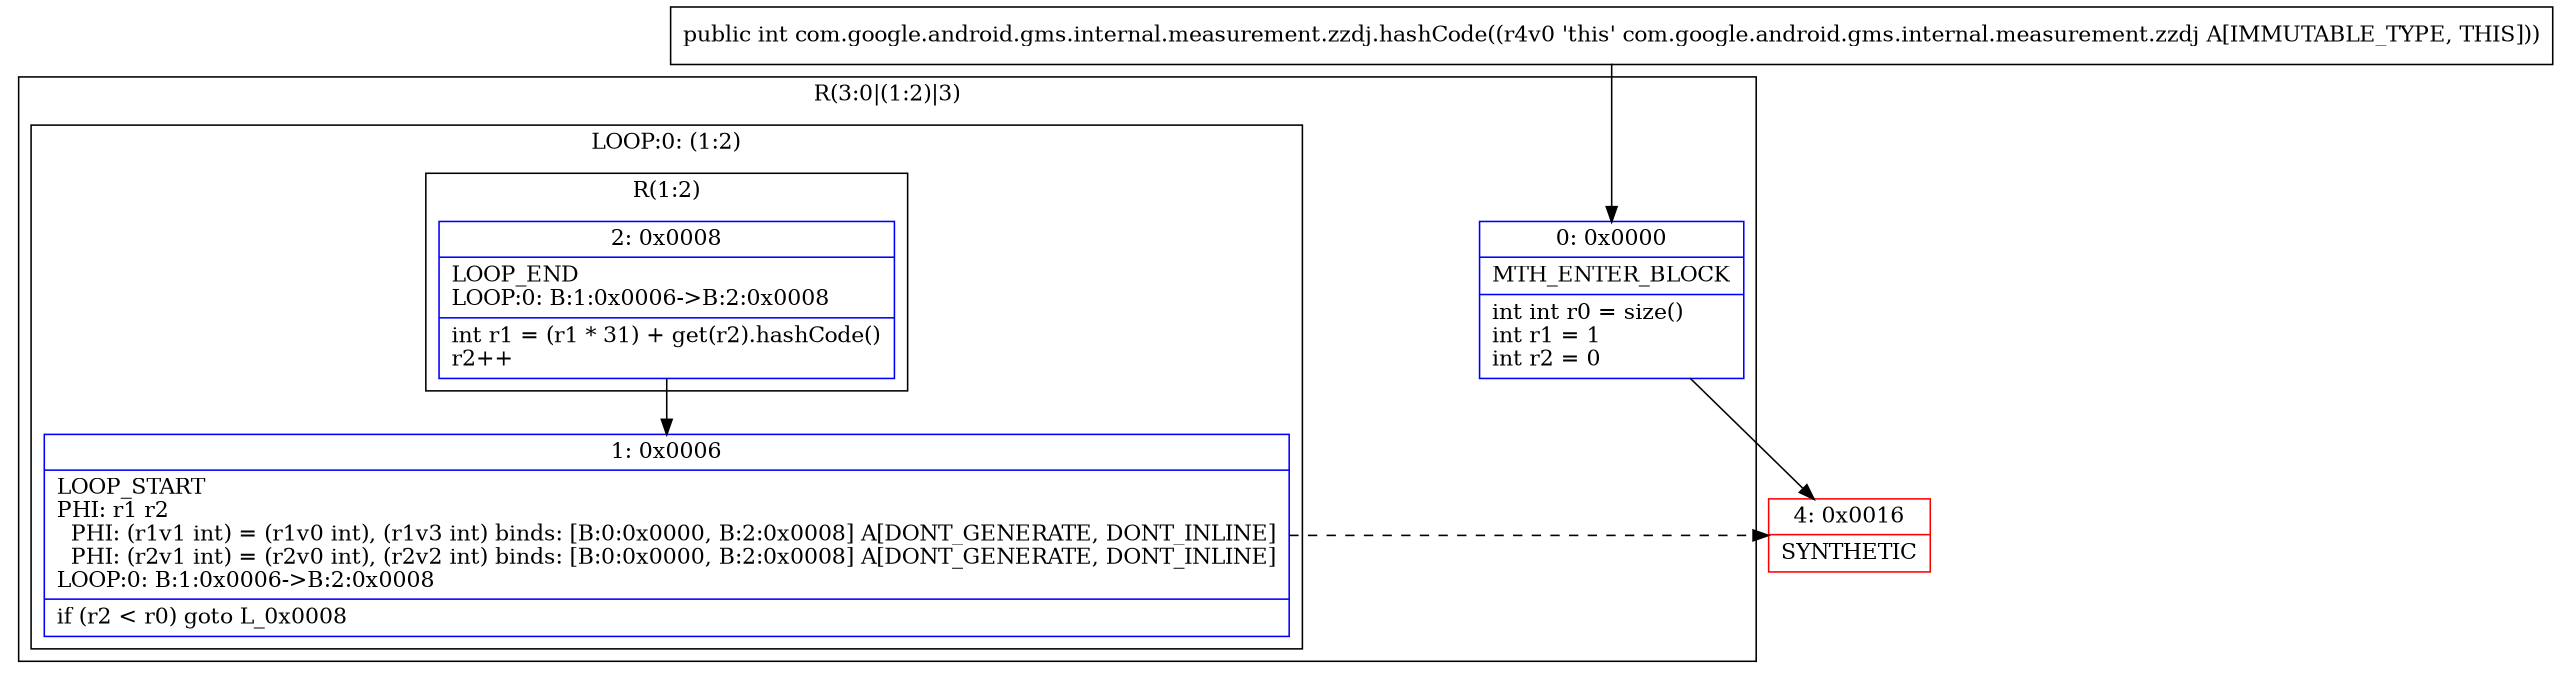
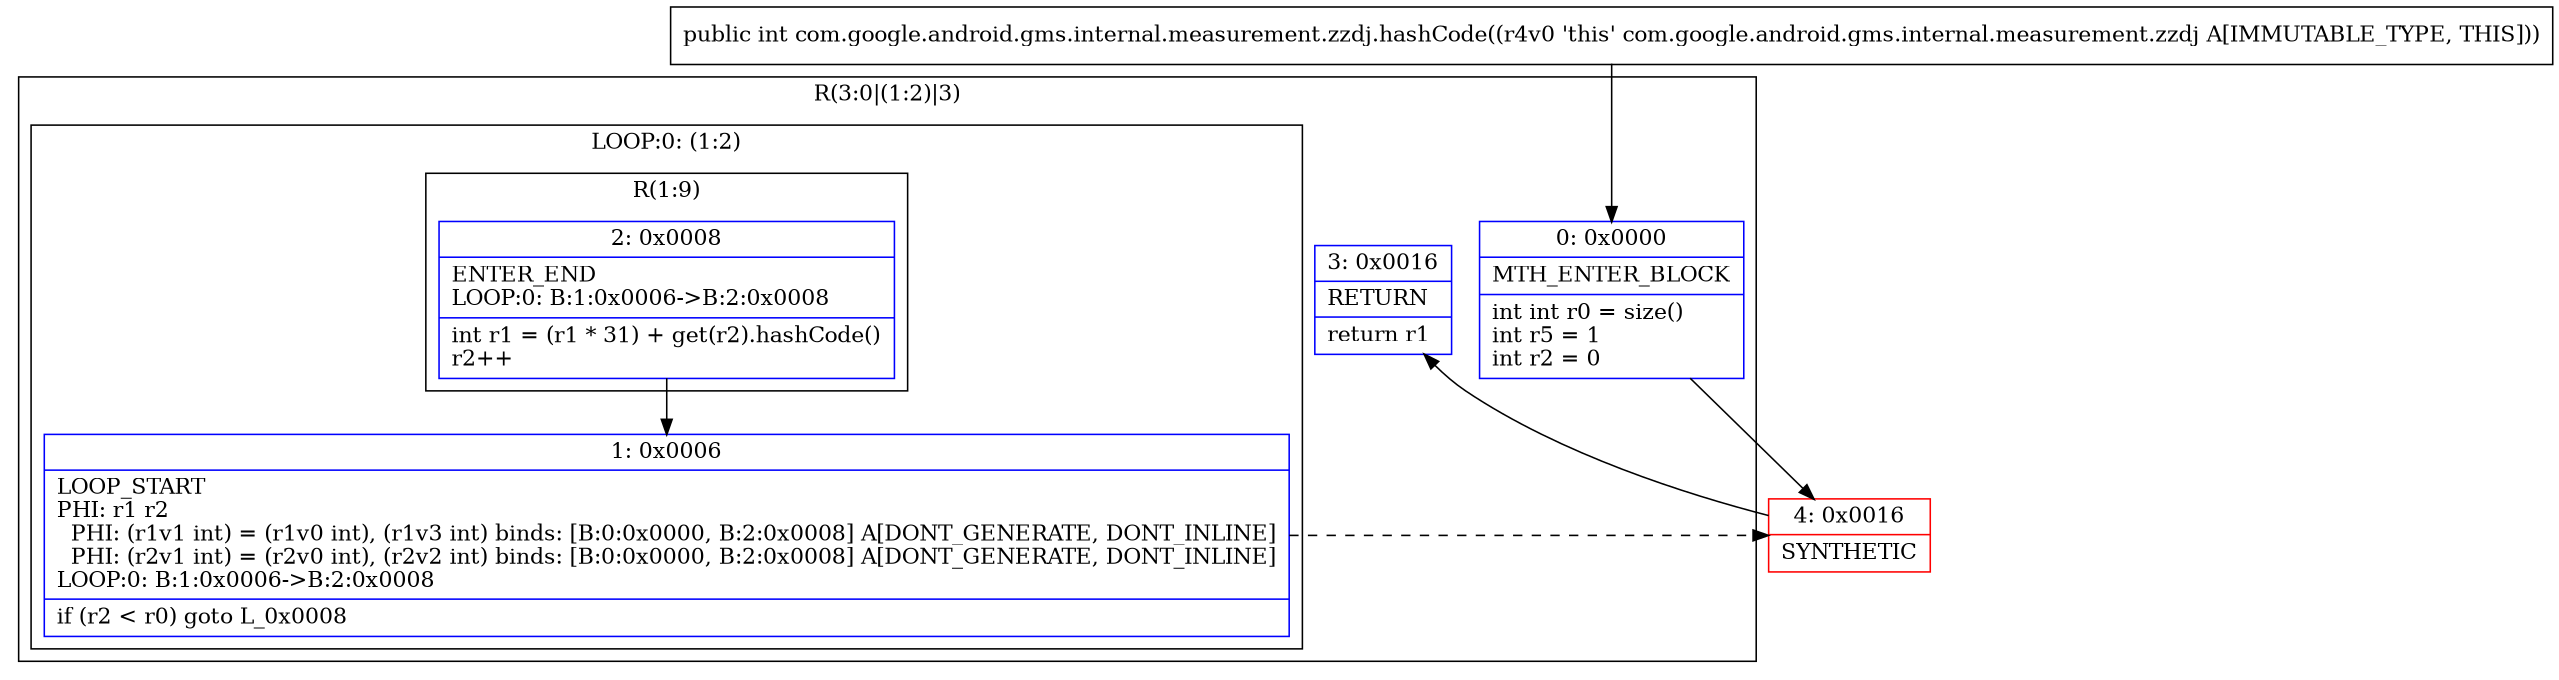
(667, 191) -> (667, 191)
(515, 275) -> (525, 275)
none -> (1383, 300)
(1546, 336) -> (1546, 336)
